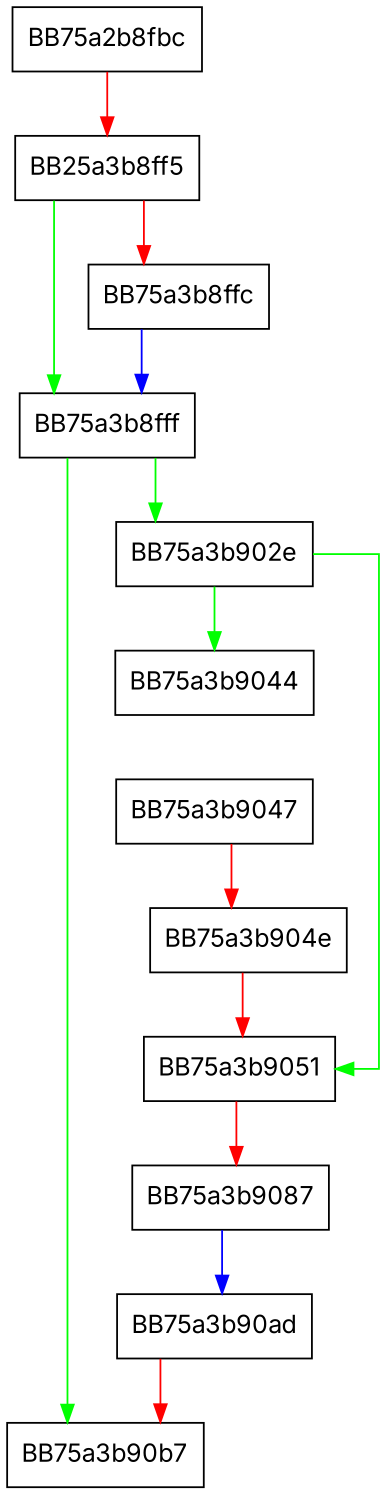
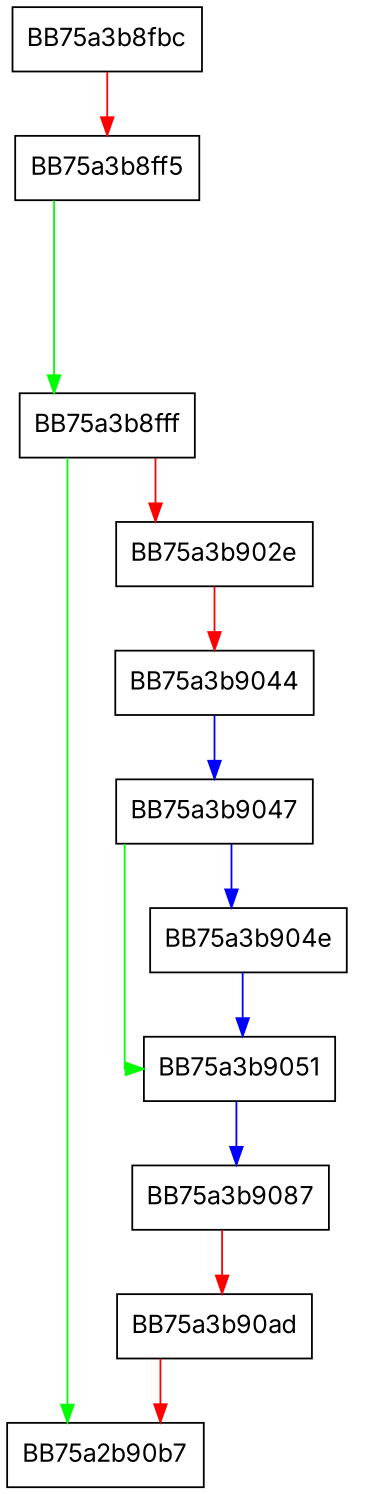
(107, 39) -> (107, 39)
(107, 168) -> (107, 168)
(179, 297) -> none
(156, 481) -> (156, 481)
(214, 609) -> (214, 609)
none -> (214, 738)
(379, 791) -> (125, 957)
(231, 867) -> (231, 867)
(243, 995) -> (243, 995)
(236, 1124) -> (236, 1124)
(222, 1253) -> (222, 1253)
(105, 1455) -> (105, 1455)
